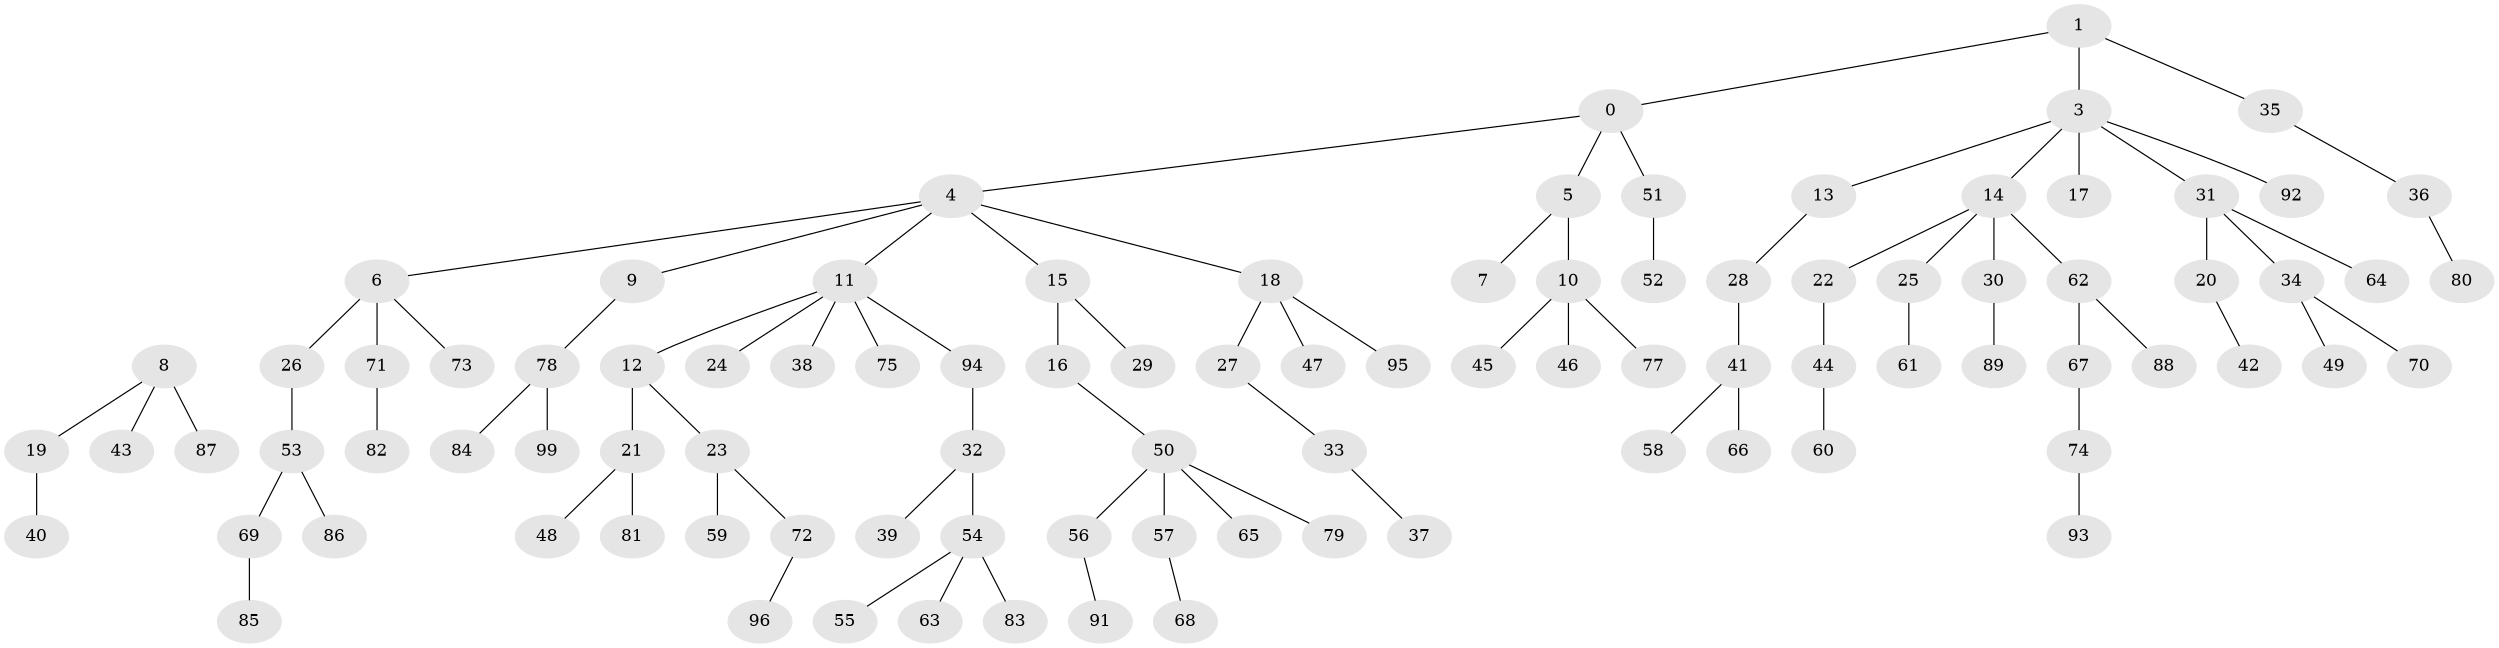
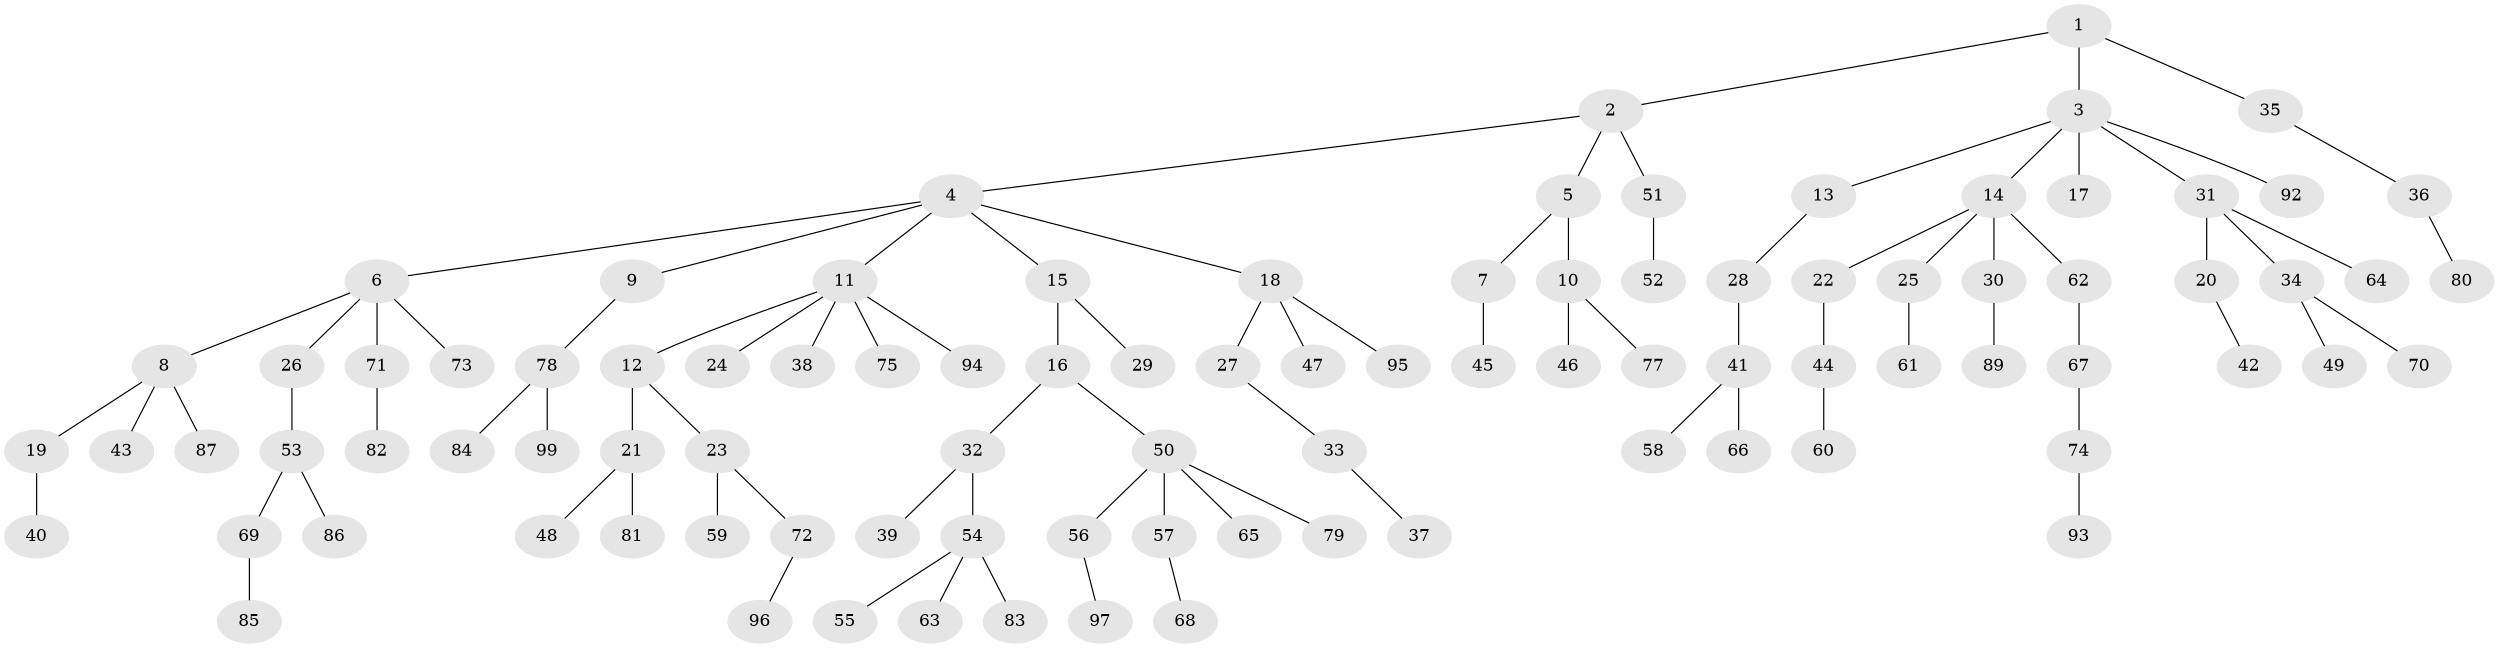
(1611, 111) -> (1611, 111)
none -> (271, 324)
(1526, 324) -> (1483, 324)
(2164, 366) -> none
(973, 409) -> (1015, 409)
(1100, 622) -> (1100, 622)
